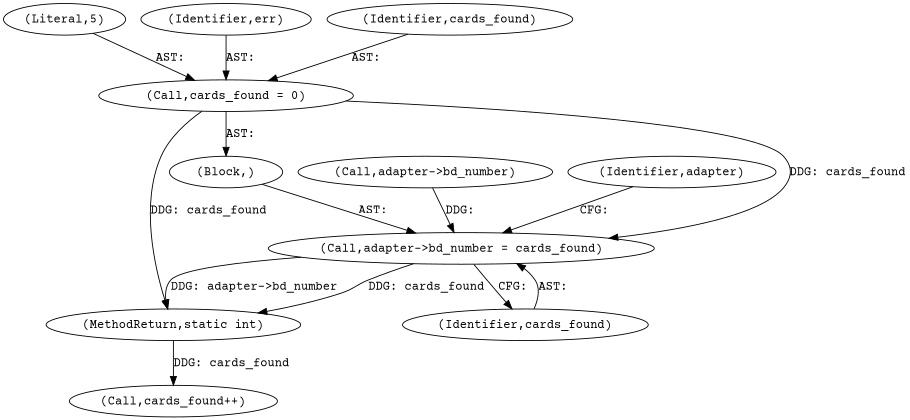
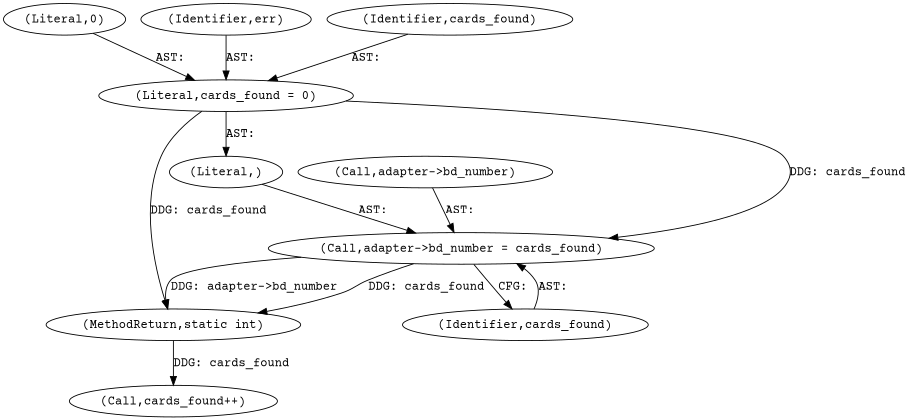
(65, 19) -> (65, 19)
(226, 96) -> (226, 96)
(226, 172) -> (226, 172)
(672, 172) -> none
(464, 210) -> (464, 210)
